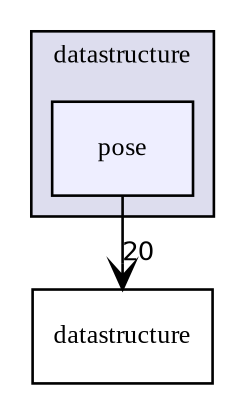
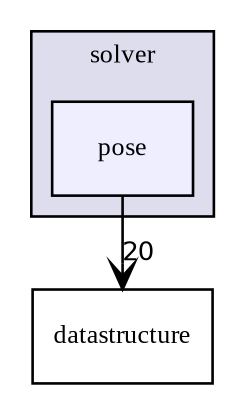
(123, 56) -> (123, 56)
